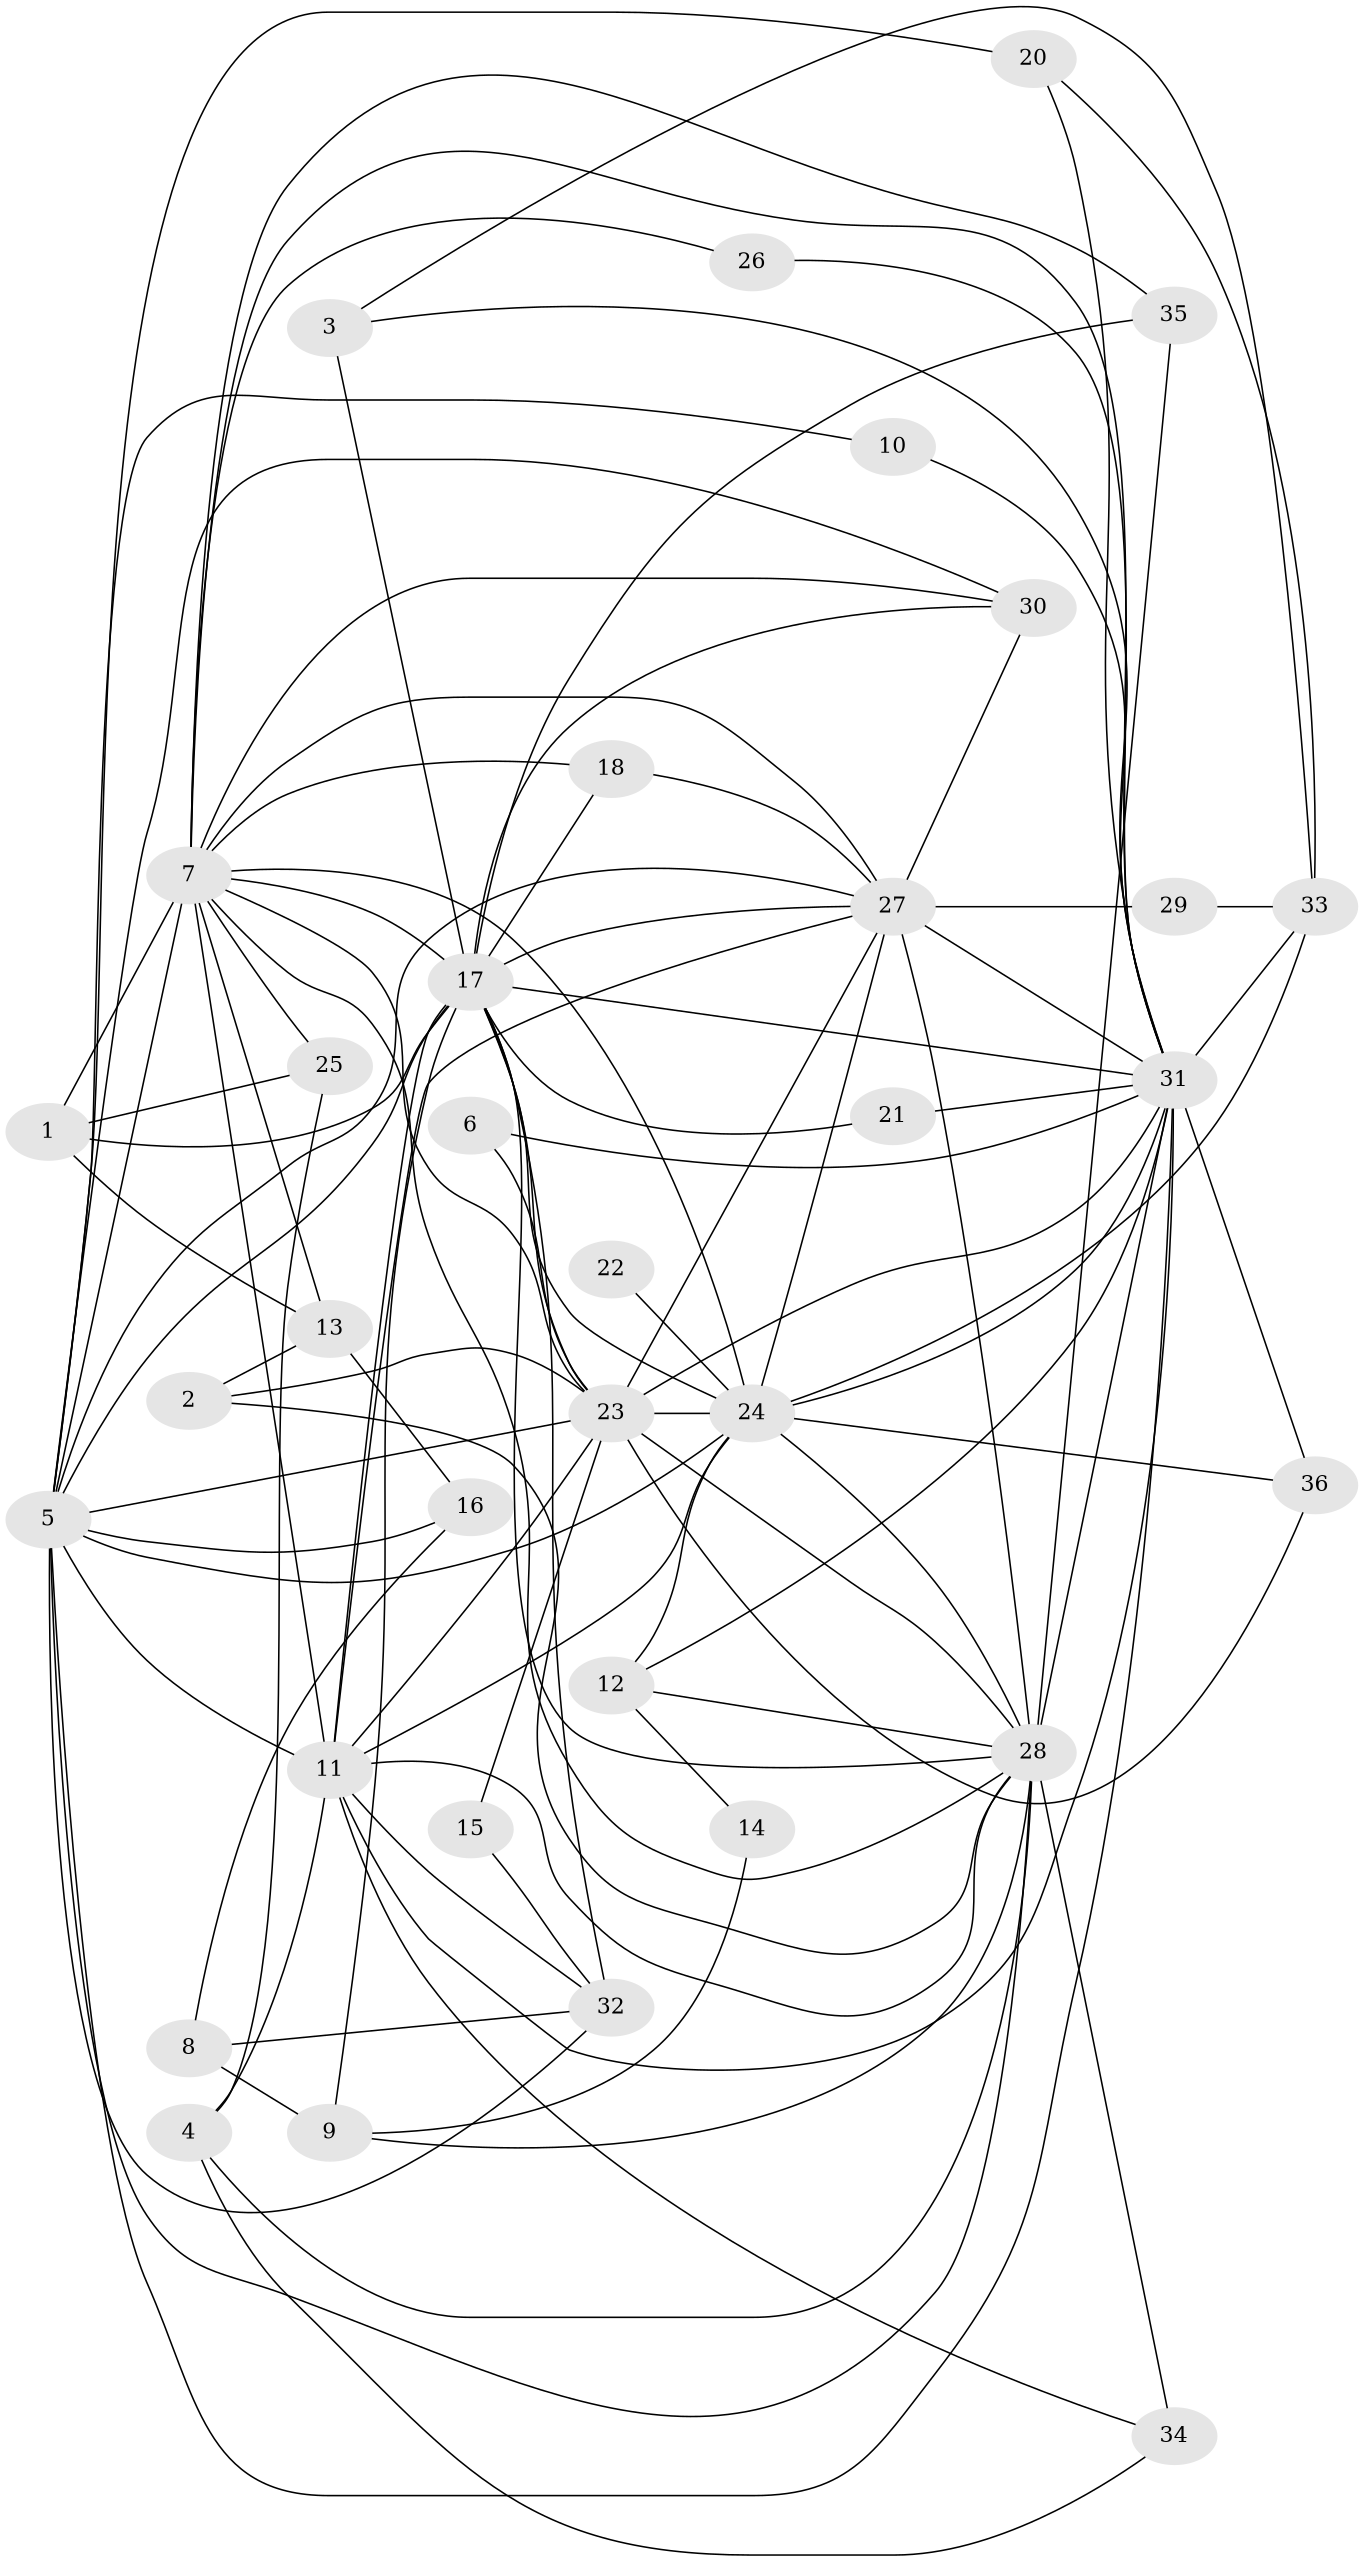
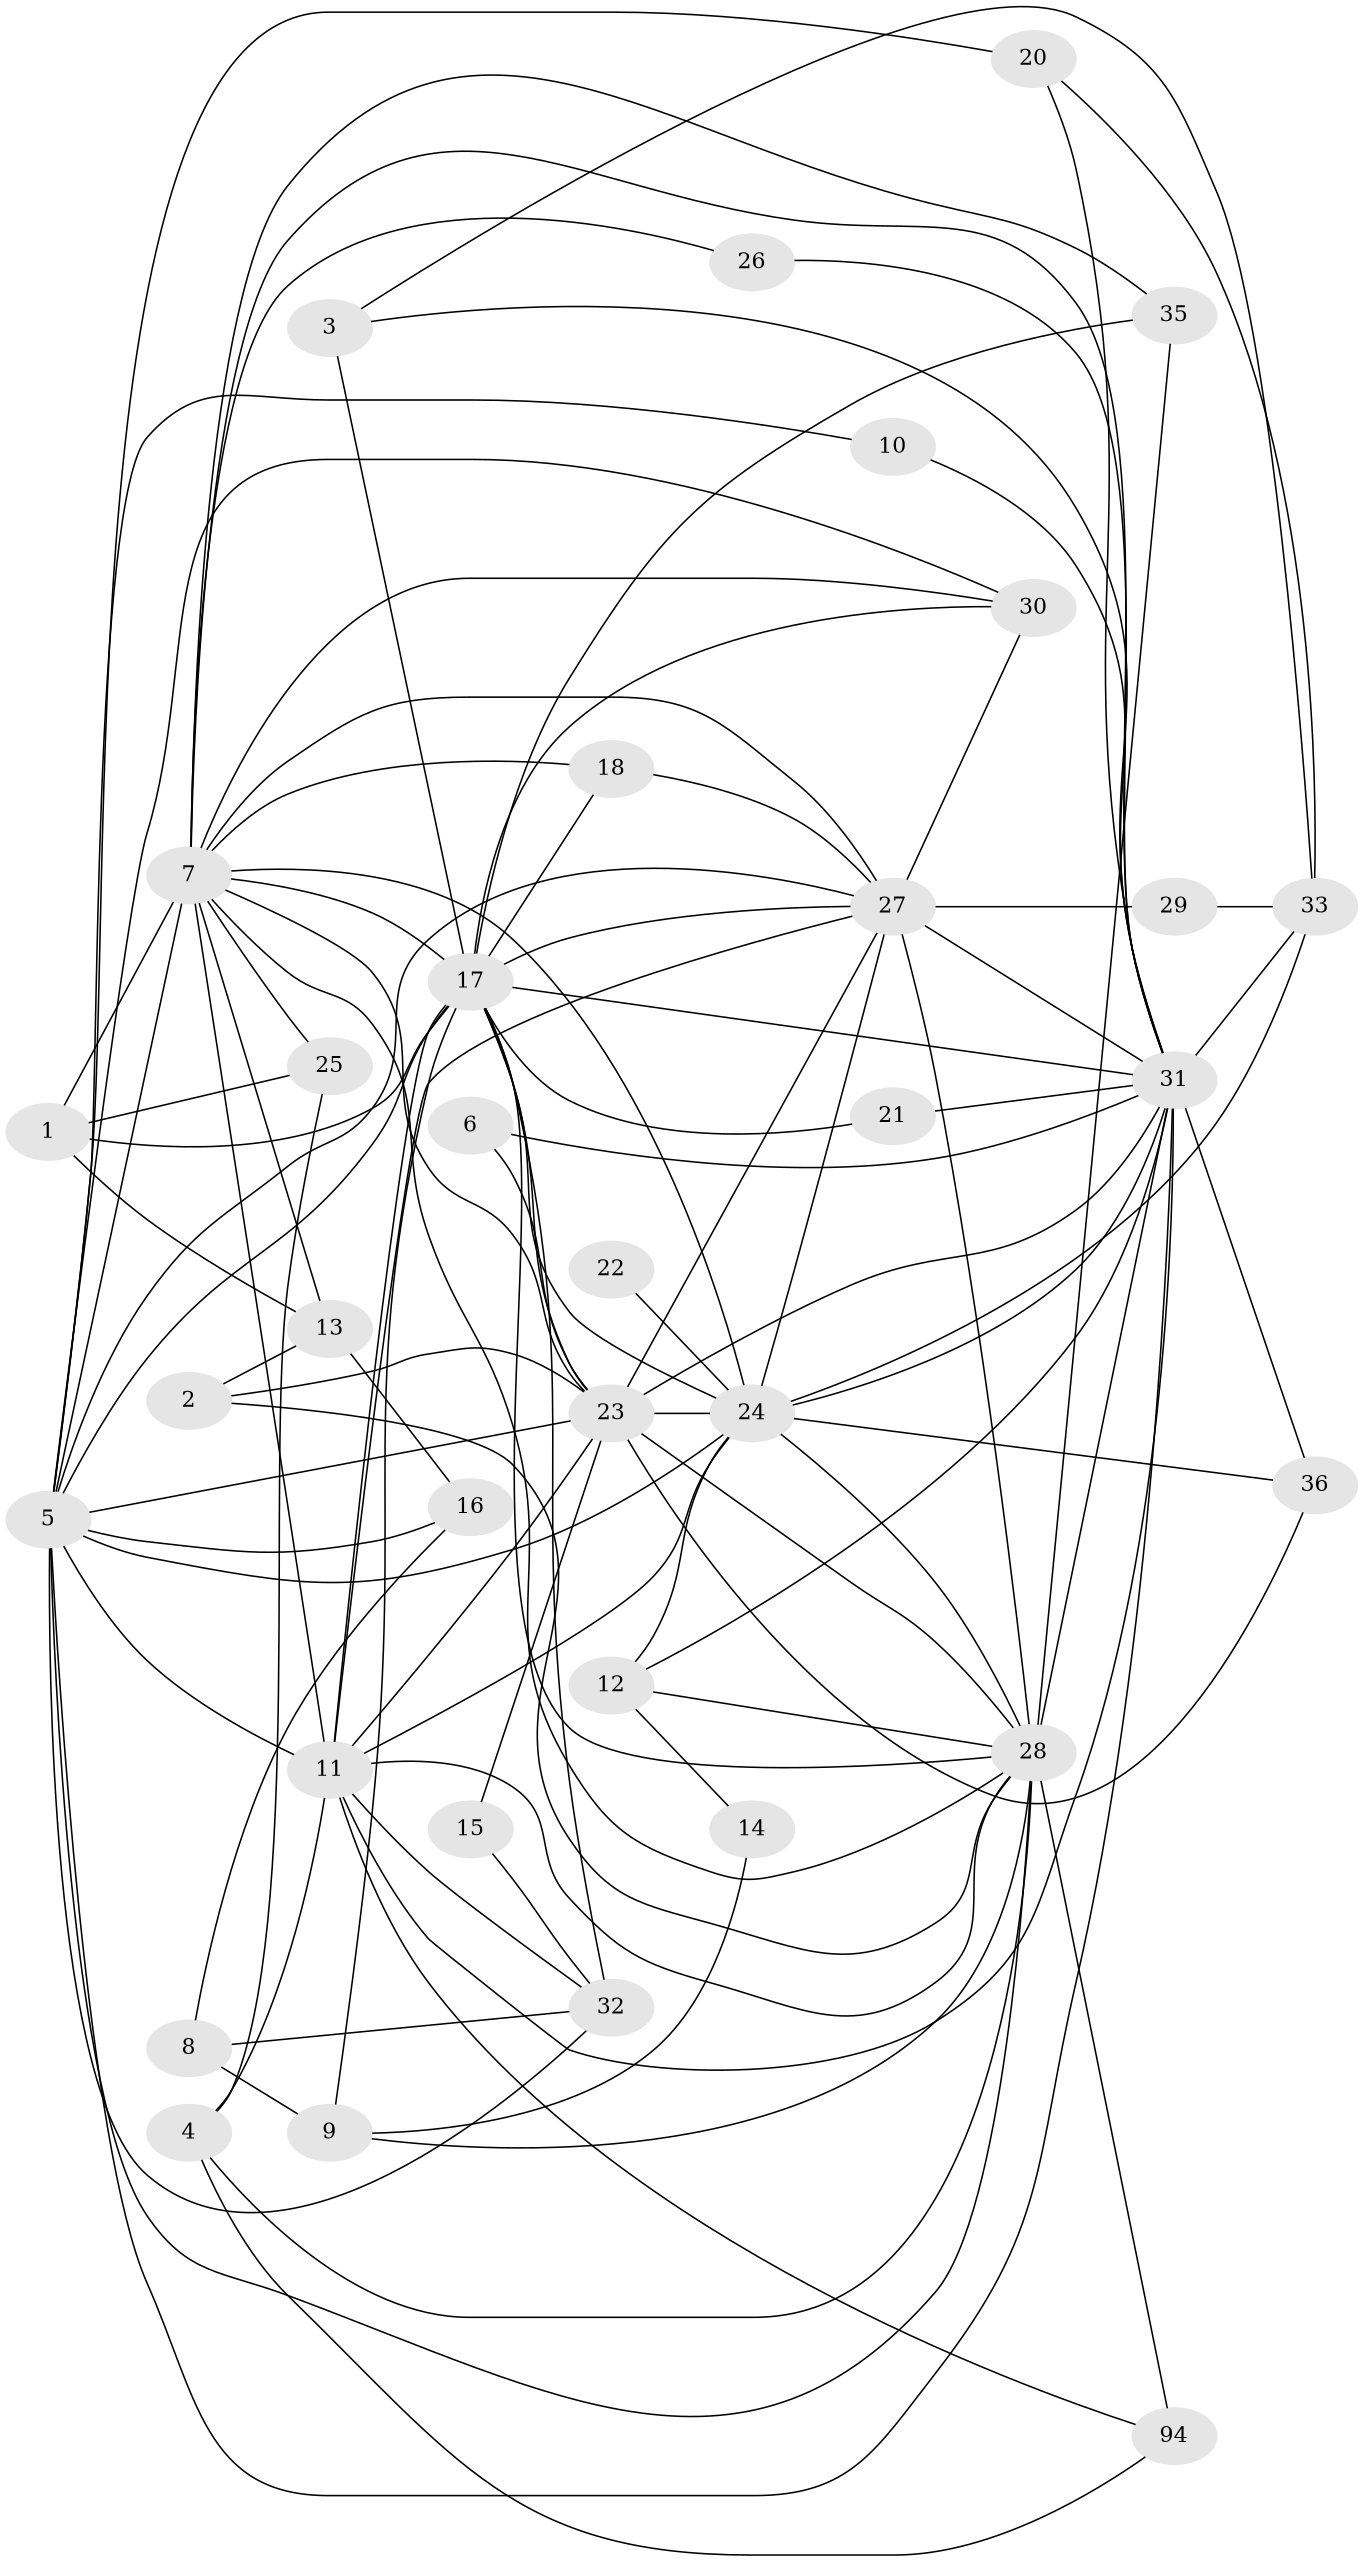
(1174, 2436) -> (1174, 2436)
